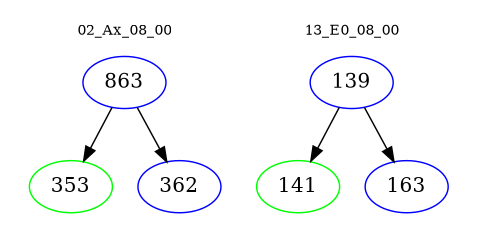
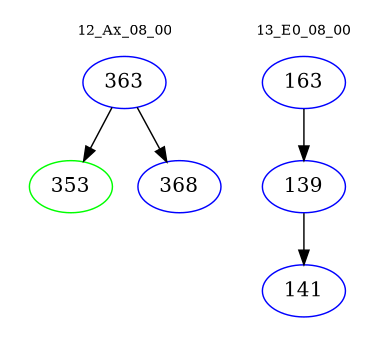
(125, 31) -> (125, 31)
(124, 82) -> (124, 82)
(376, 128) -> (304, 127)
(179, 187) -> (179, 187)
(298, 187) -> (304, 291)
